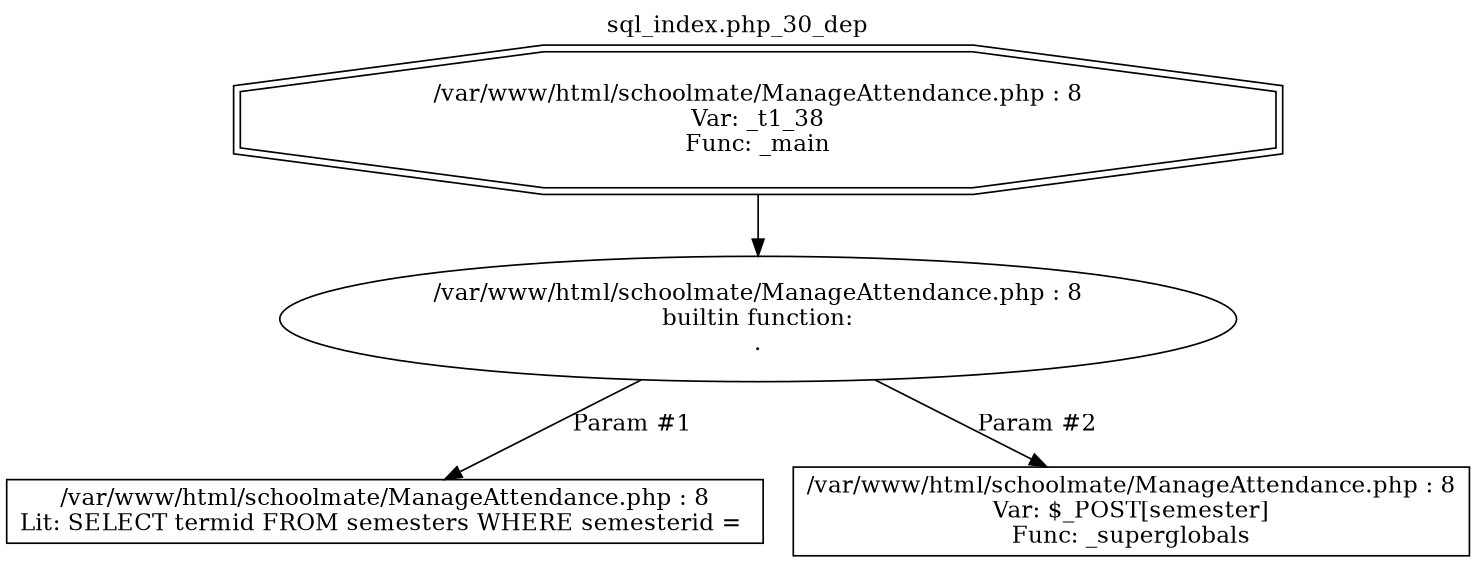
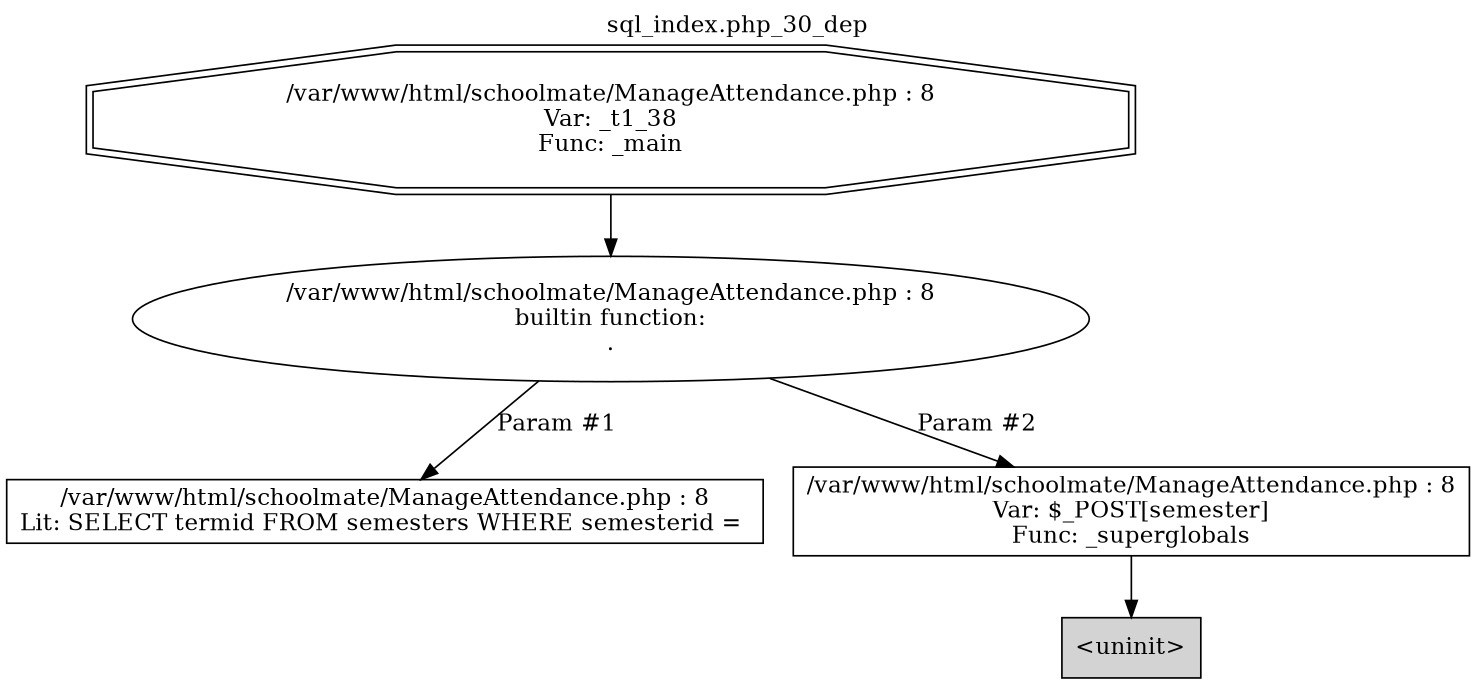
none -> (1131, 648)
